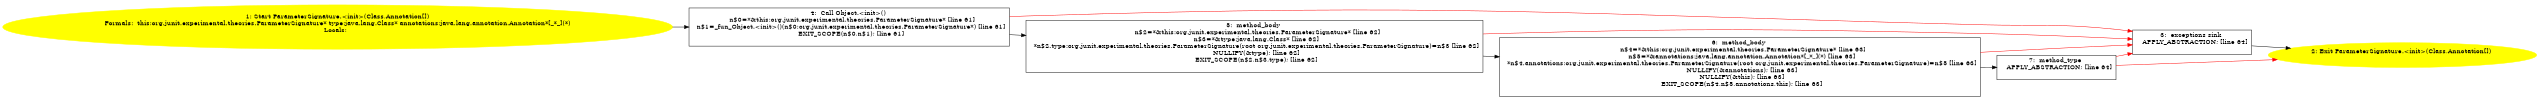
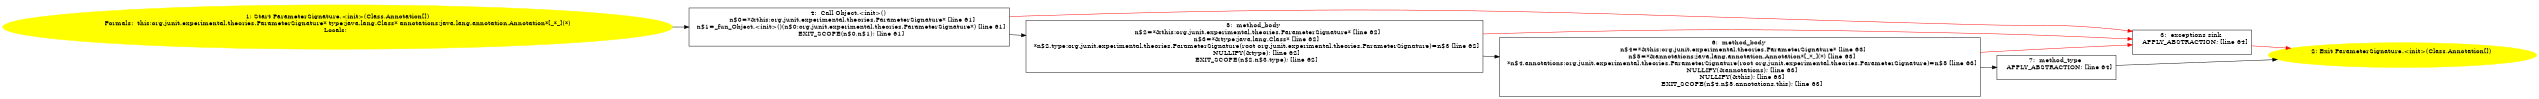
(2269, 47) -> (2269, 47)
(2122, 55) -> none
(2194, 63) -> (2194, 63)
